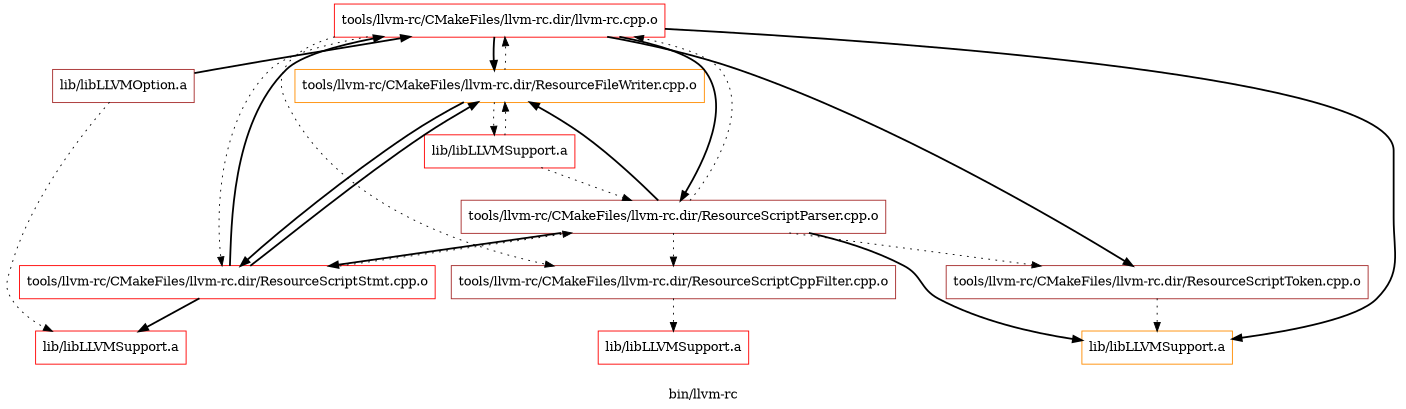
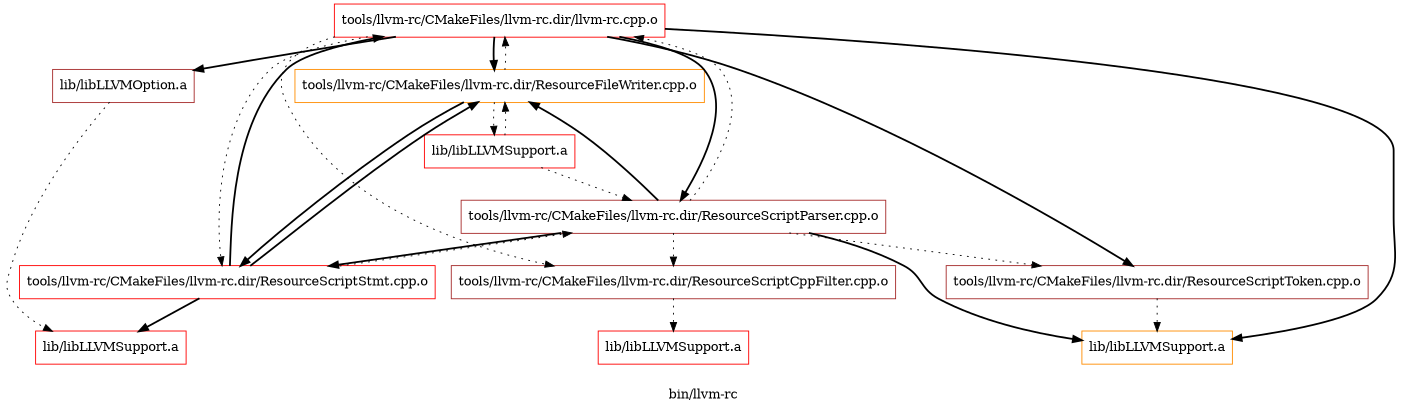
(272, 60) -> (280, 55)
